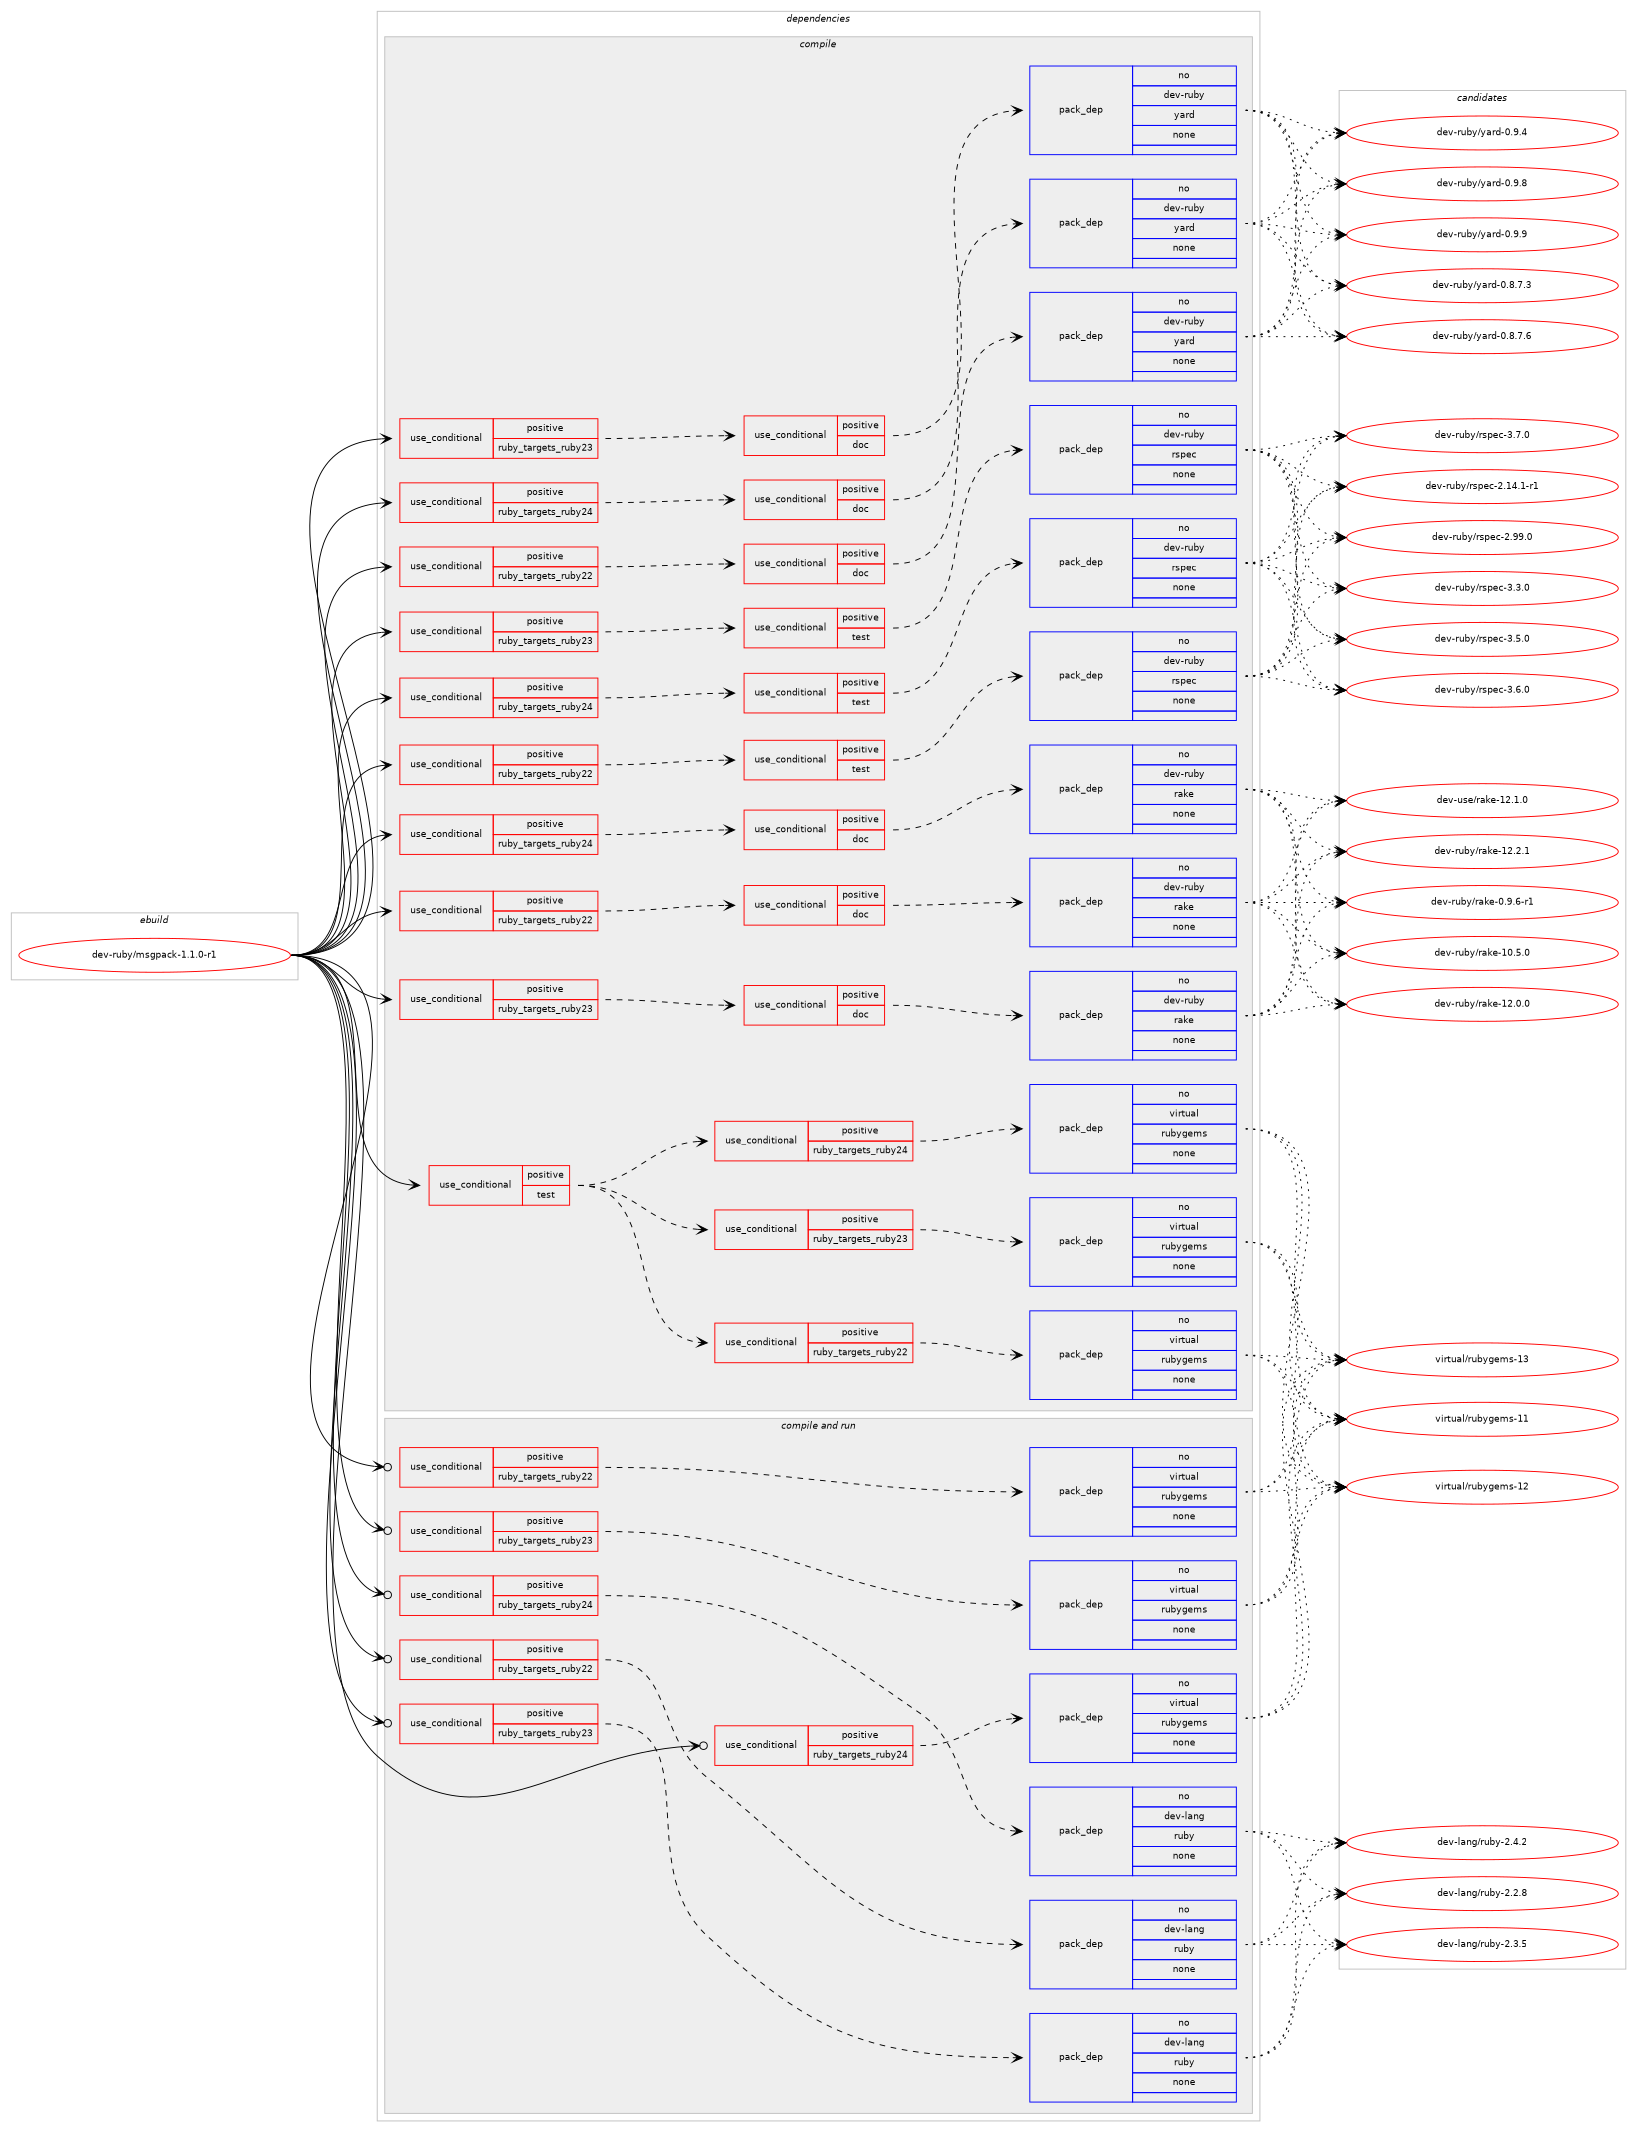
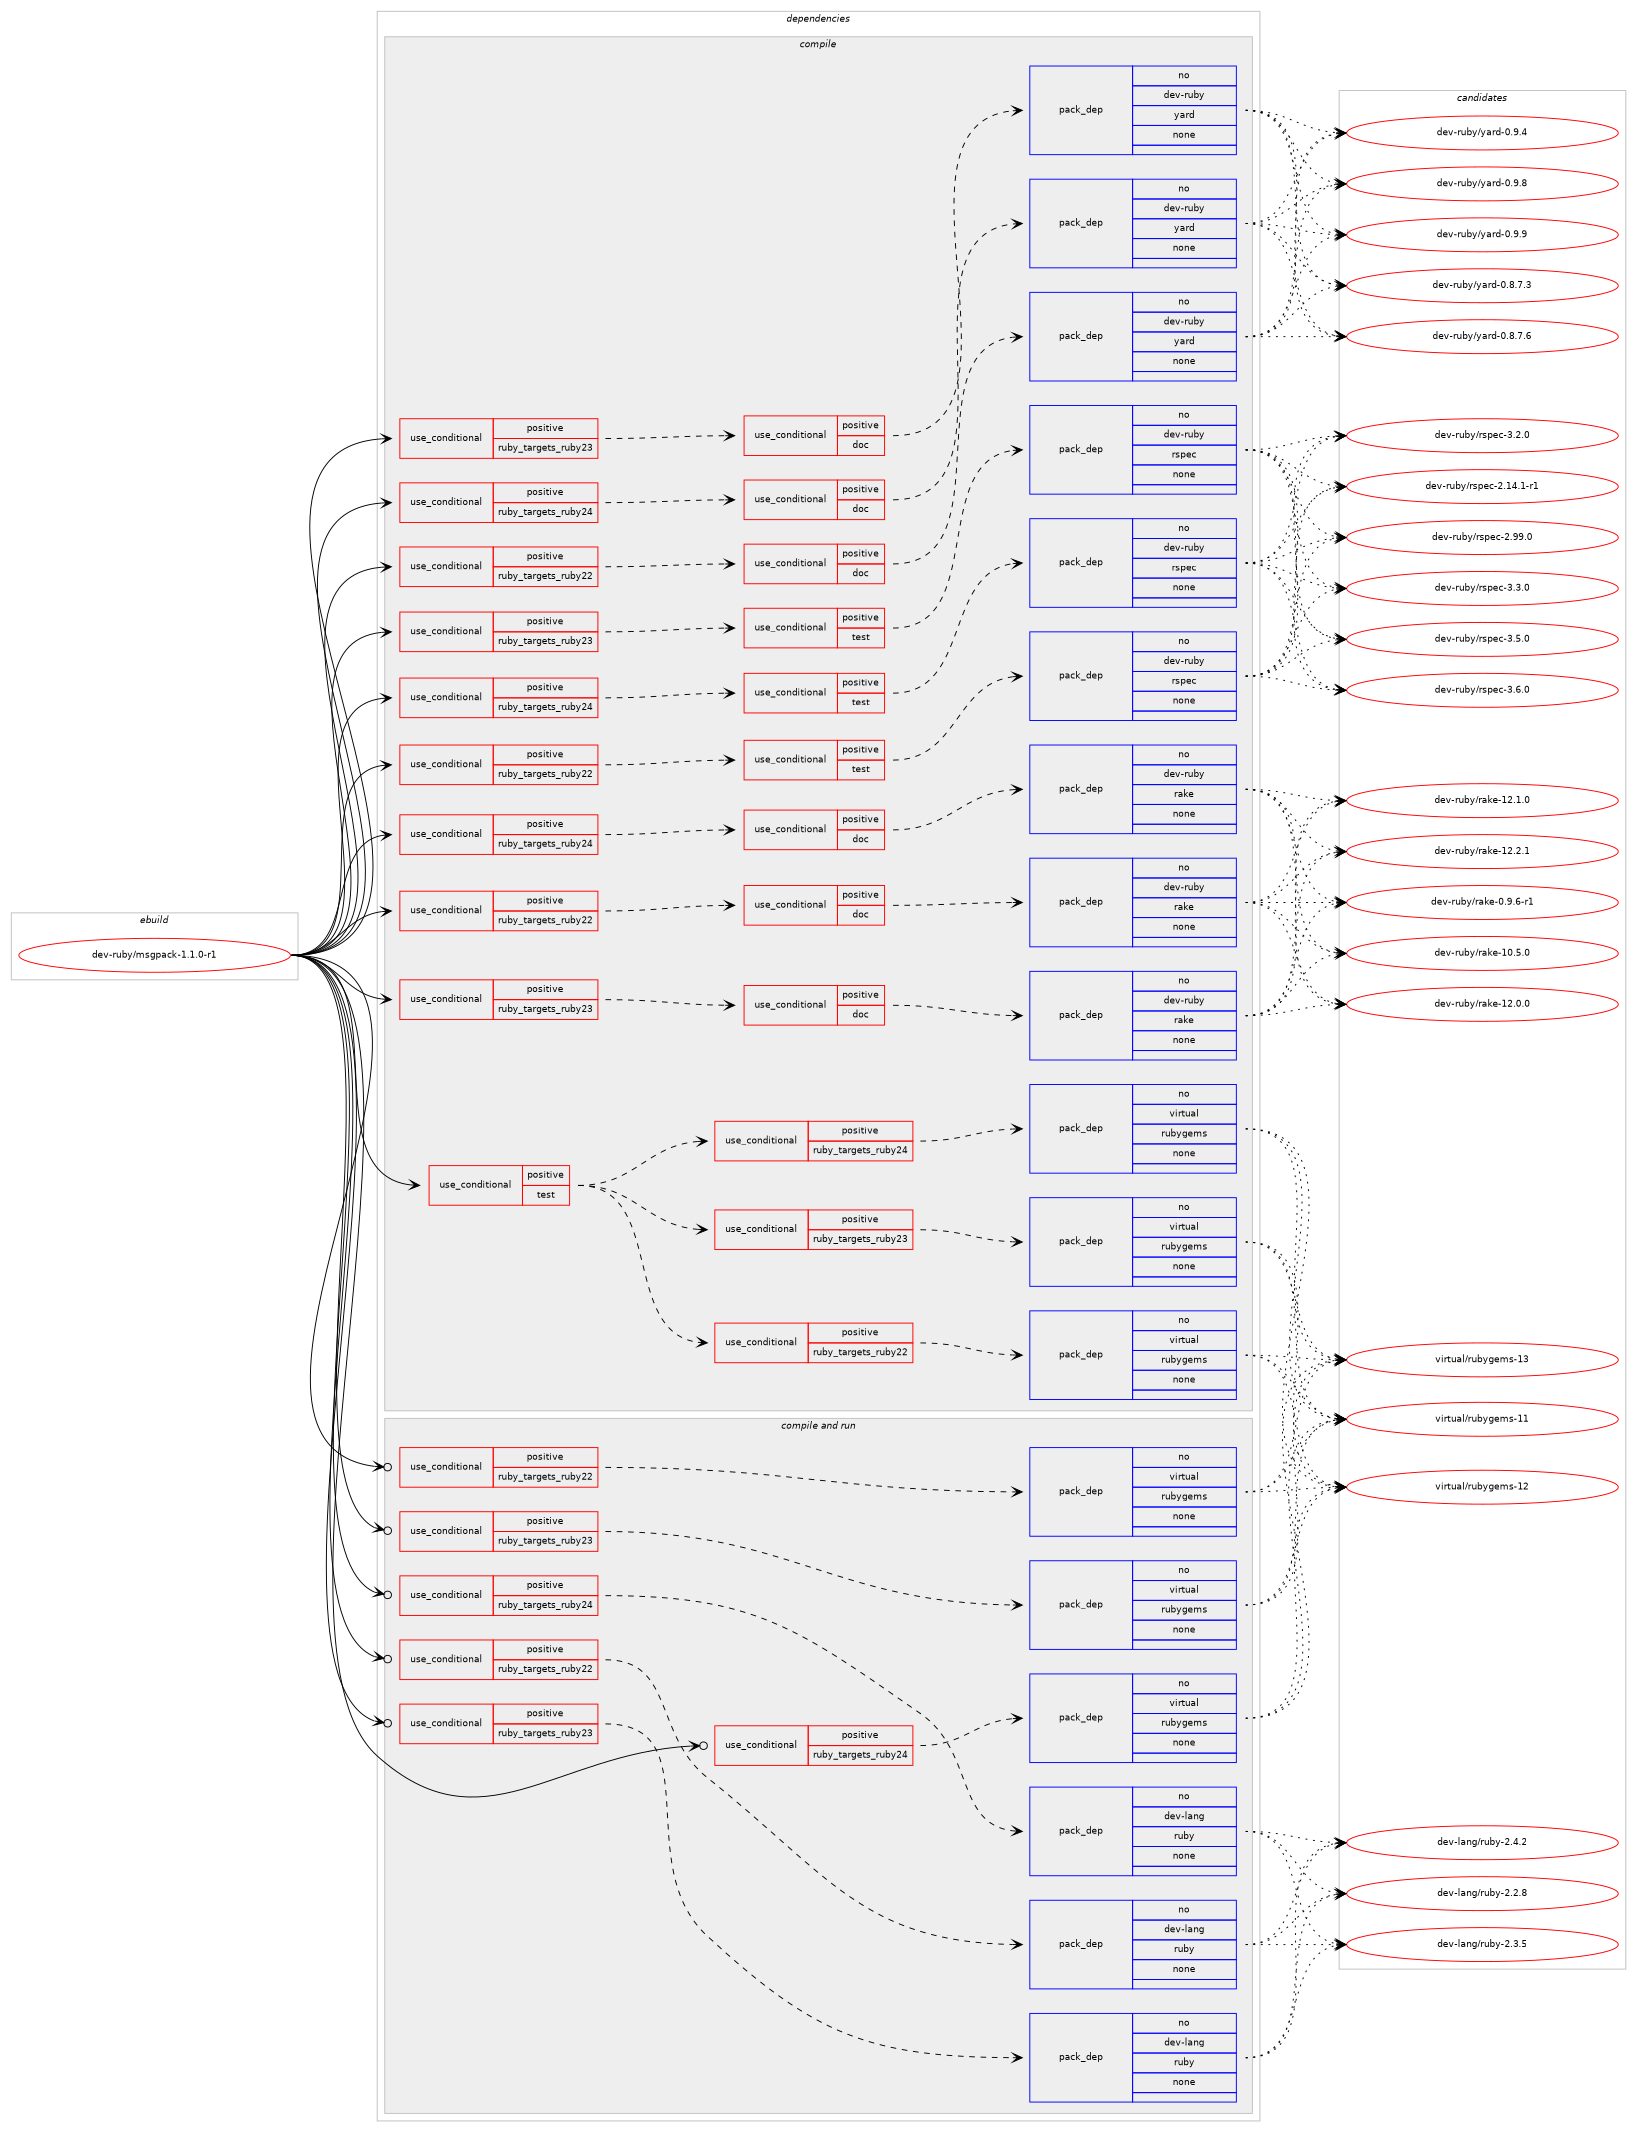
(1482, 436) -> (1482, 436)
(1482, 801) -> (1482, 801)
